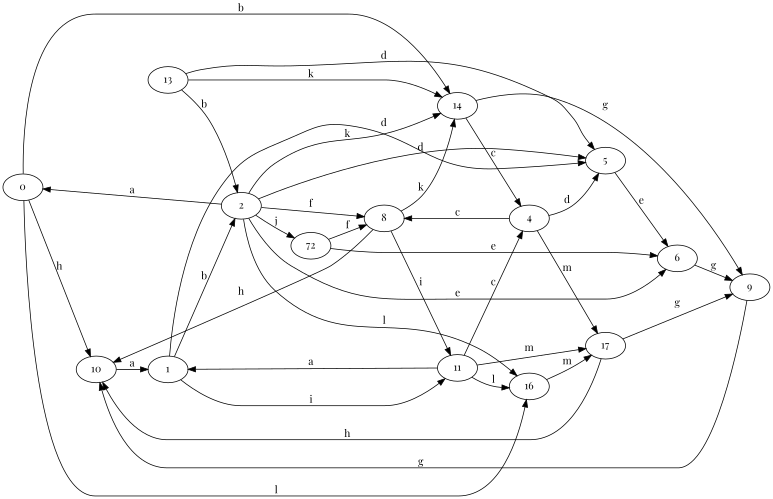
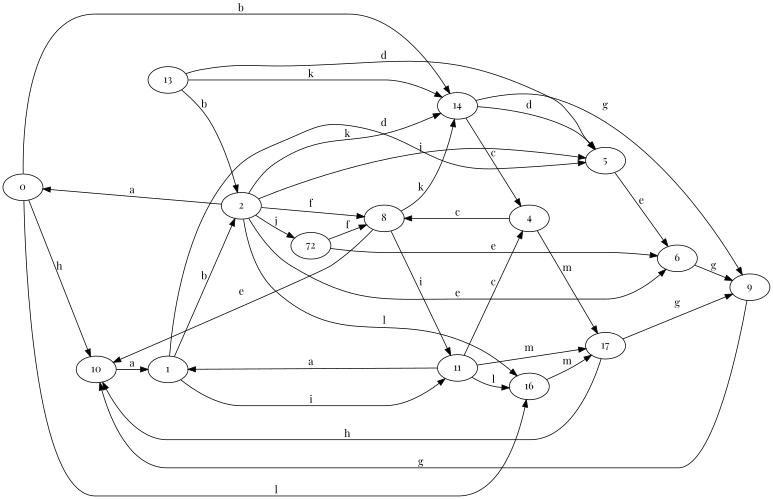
(421, 148) -> (421, 148)
(576, 203) -> (537, 116)
(241, 292) -> (241, 292)
